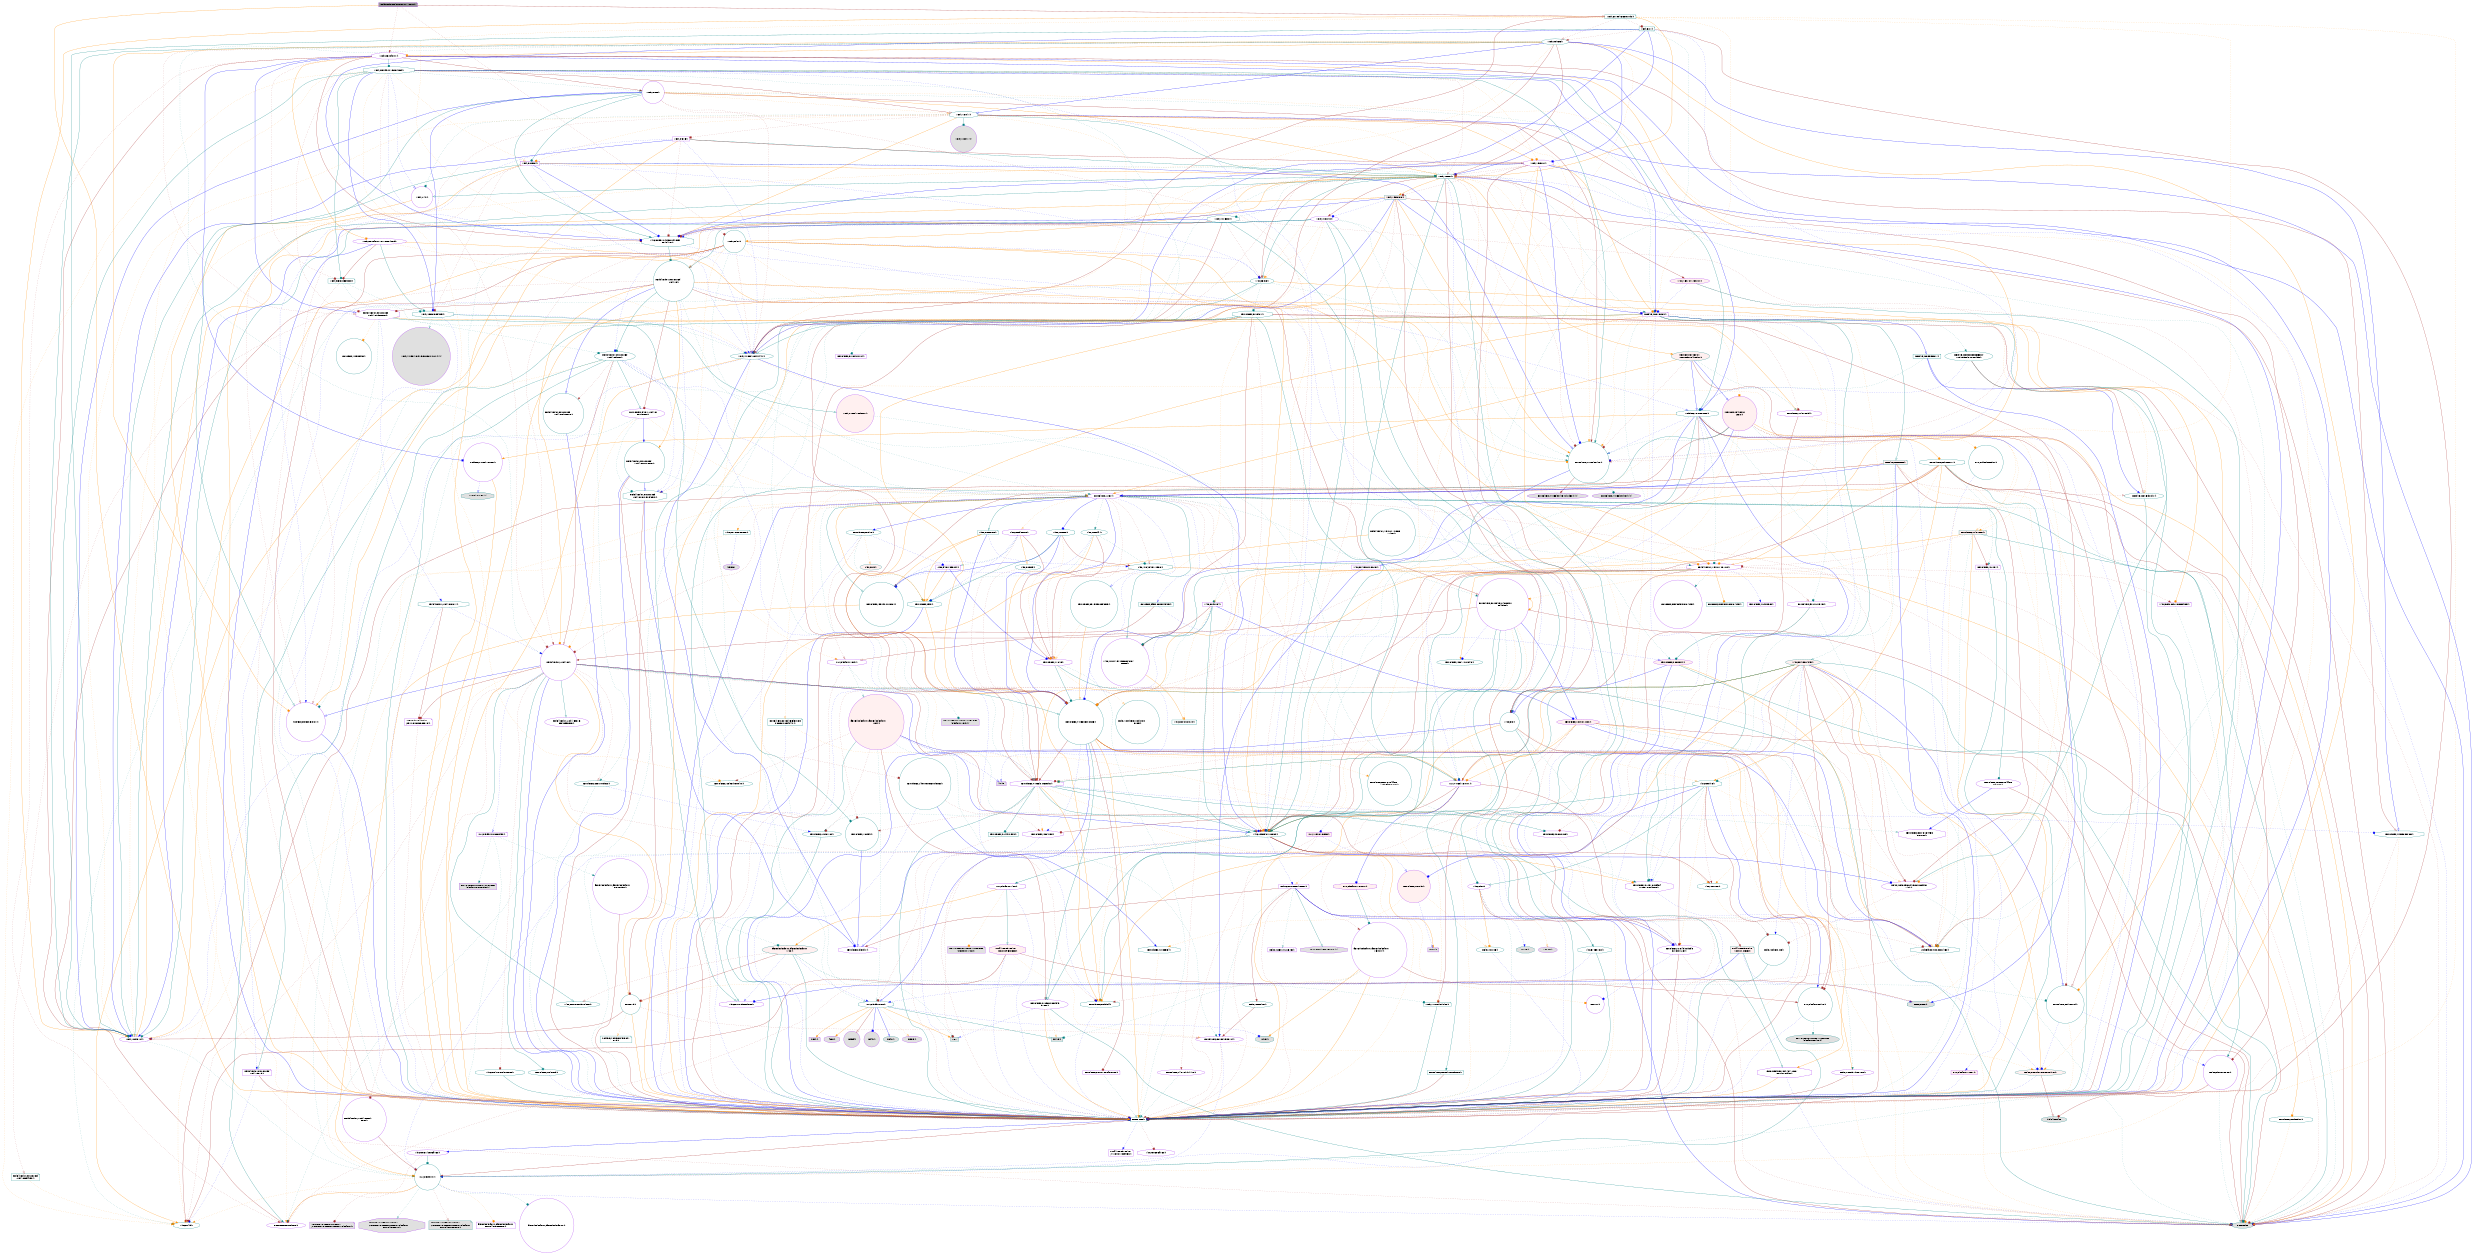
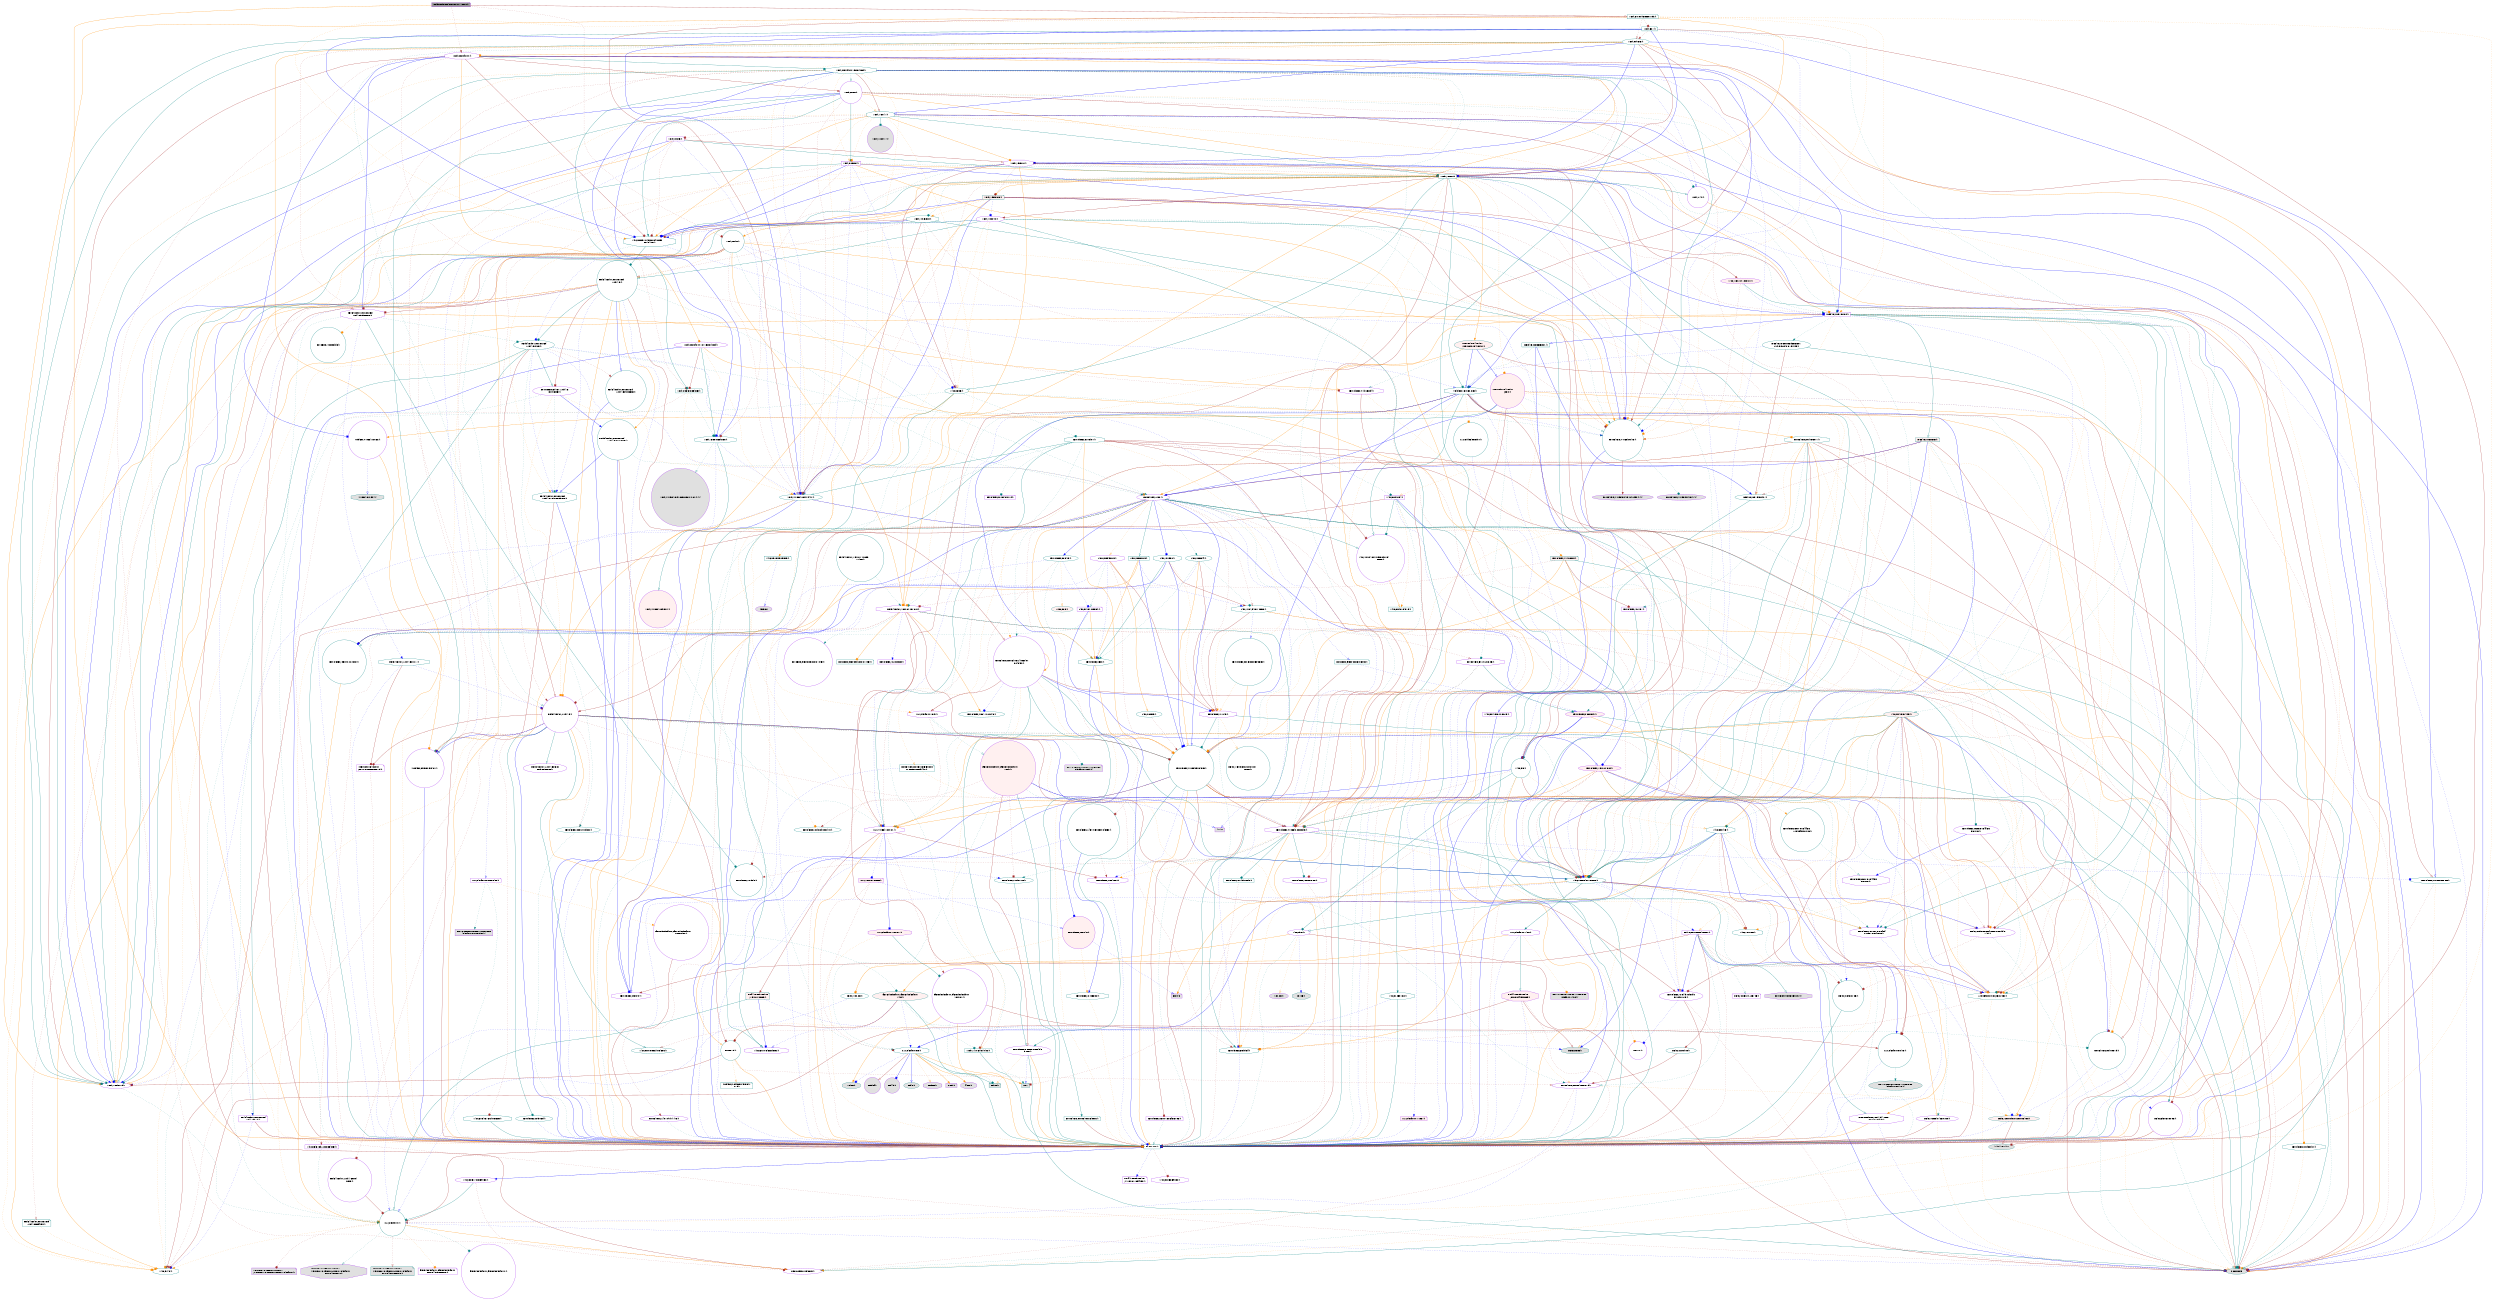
(1314, 213) -> (960, 207)
(1562, 306) -> (37, 641)
(552, 326) -> (713, 468)
(545, 856) -> (572, 904)
